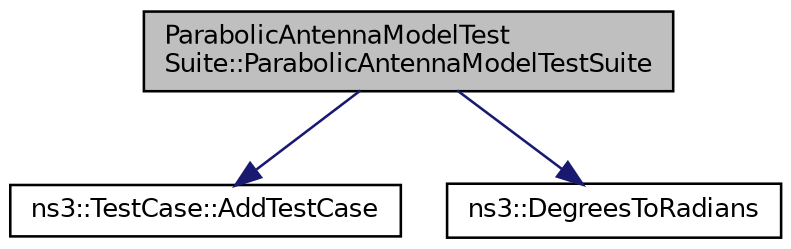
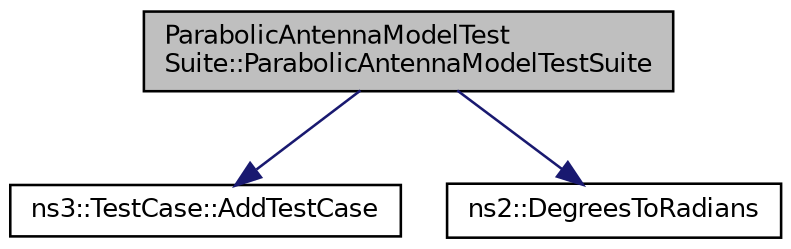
(614, 211) -> (614, 211)
